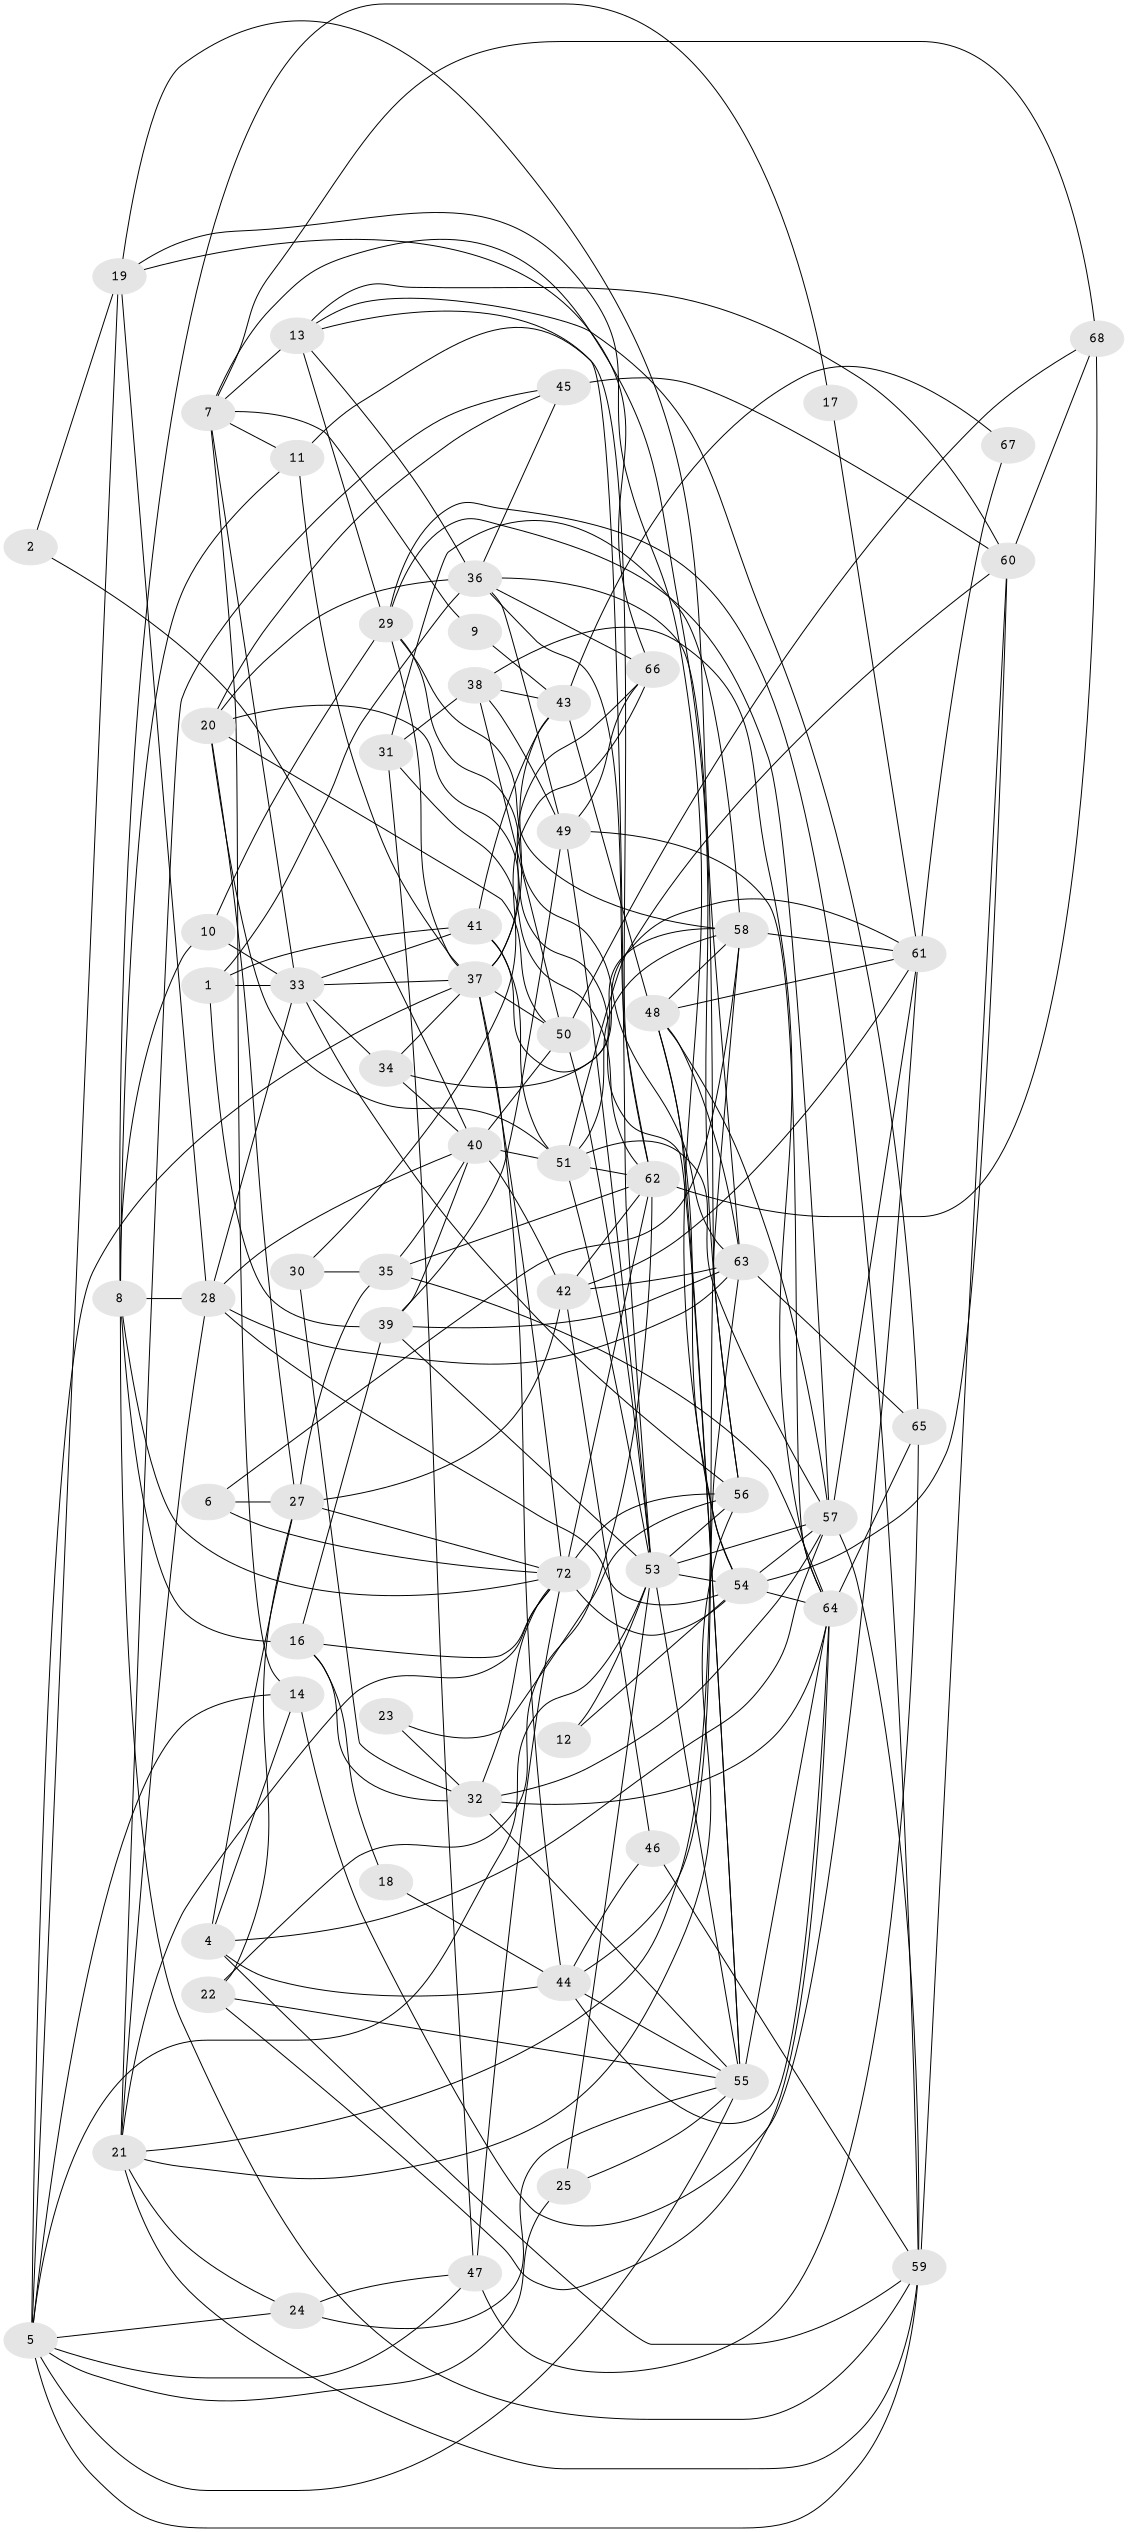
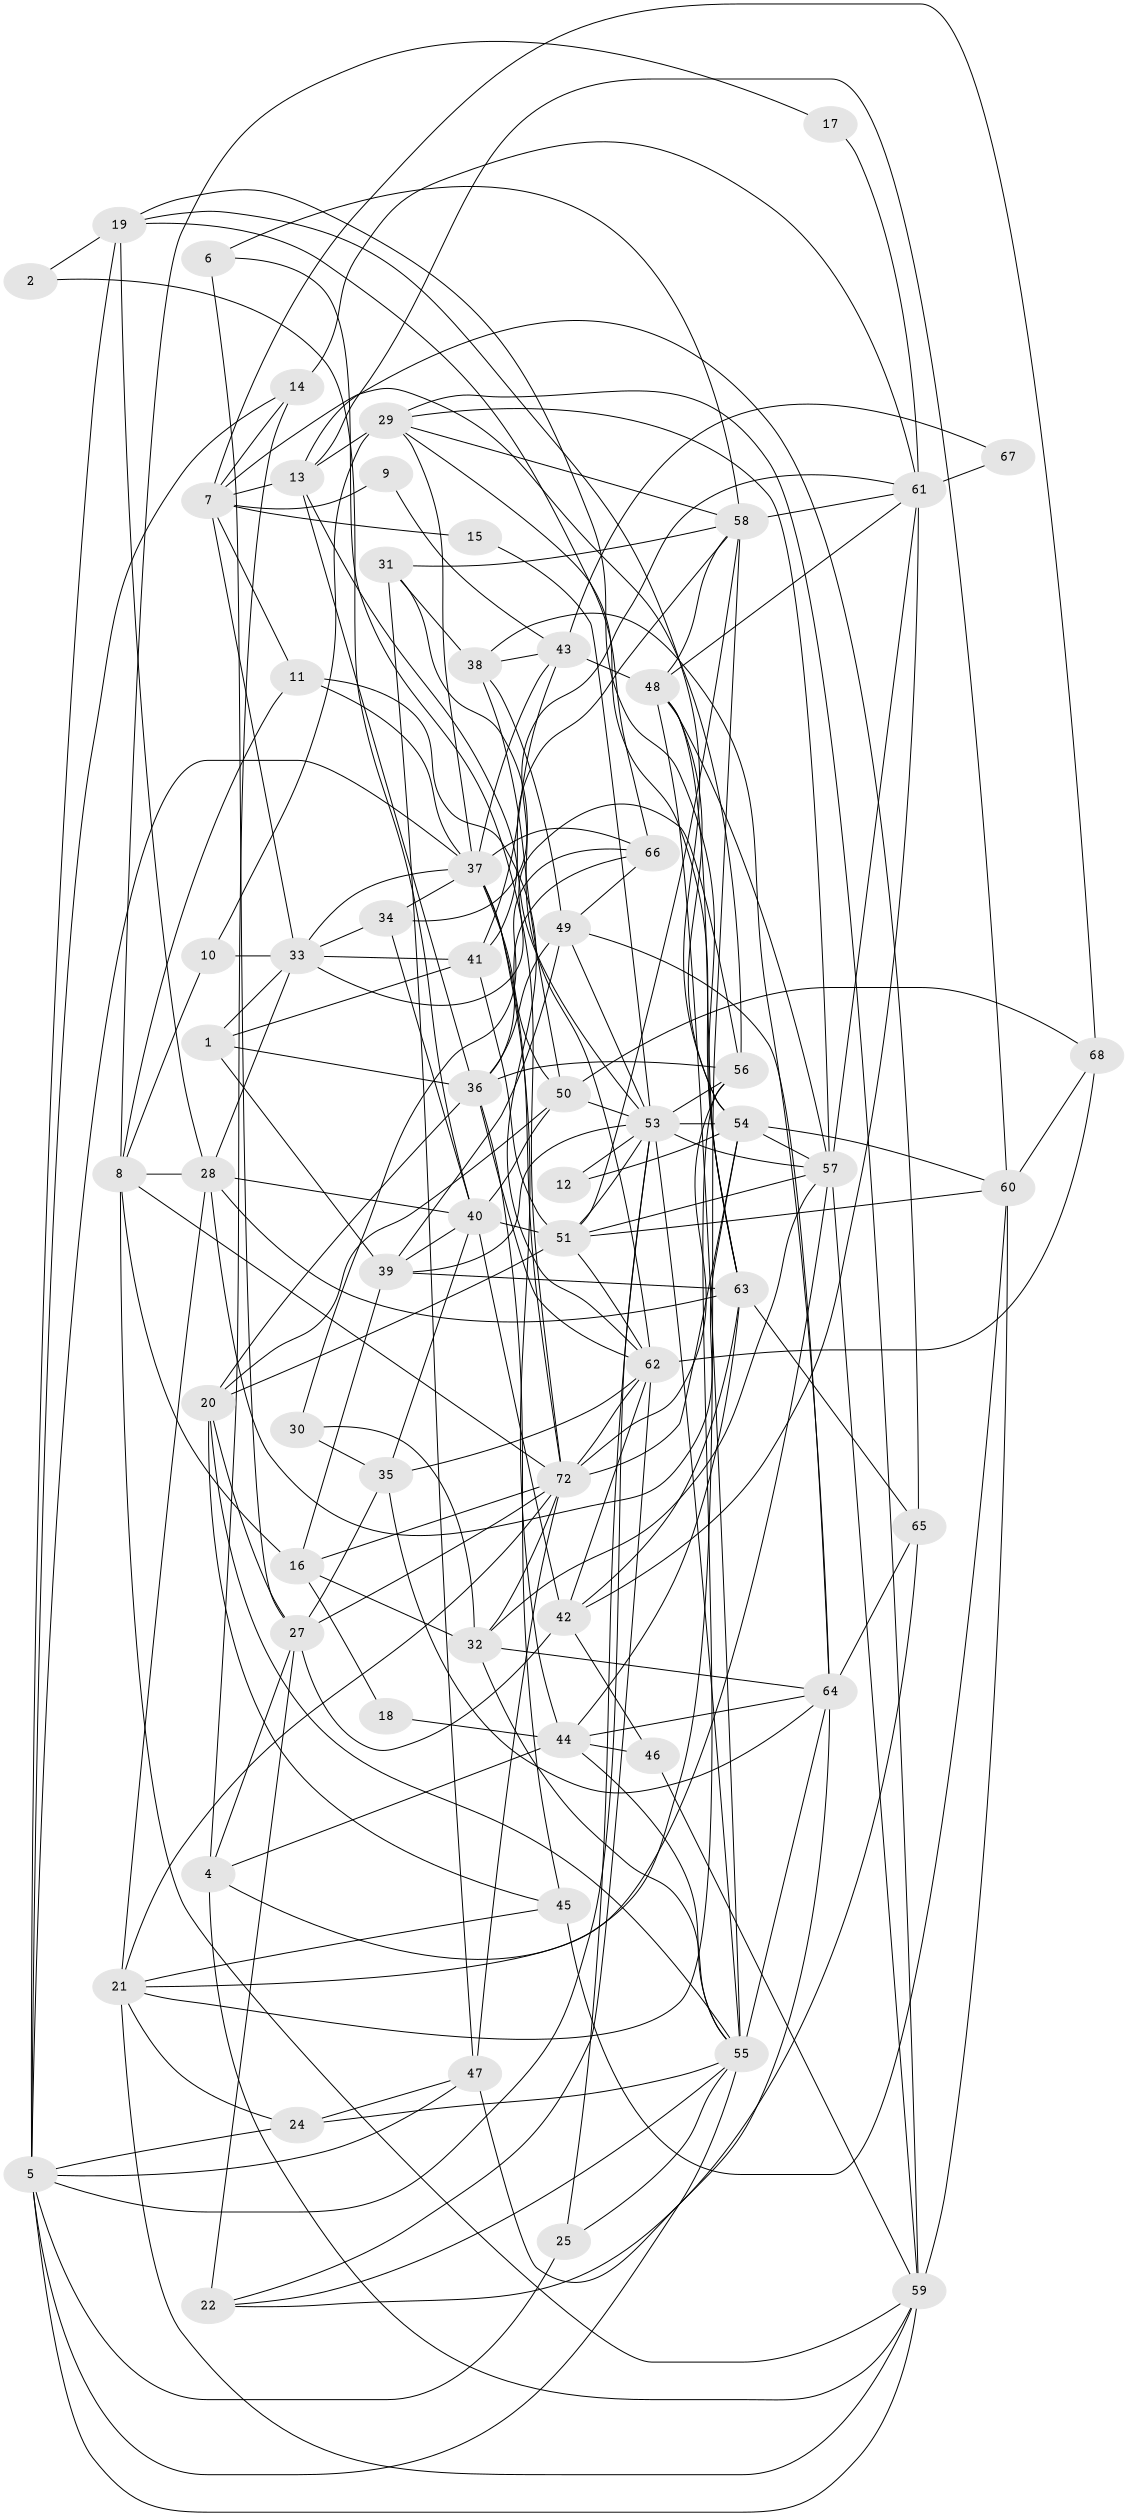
none -> (475, 537)
(788, 1598) -> none
(386, 1716) -> none
